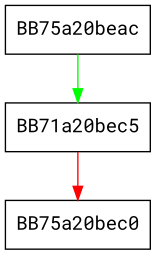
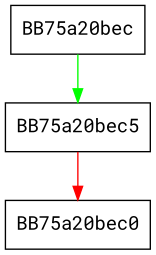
(78, 30) -> (78, 30)
(78, 127) -> (78, 127)
